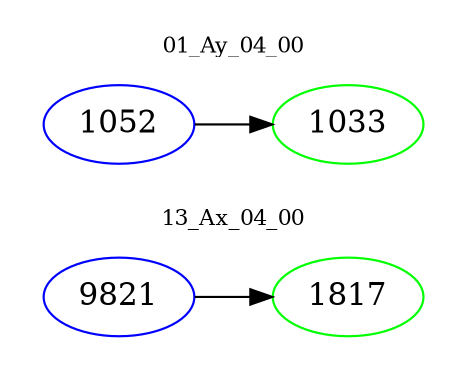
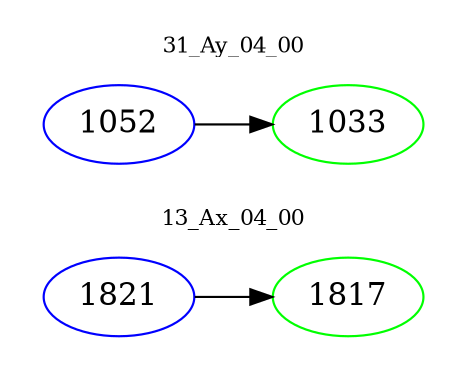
(234, 47) -> (234, 47)
(119, 297) -> (119, 297)
